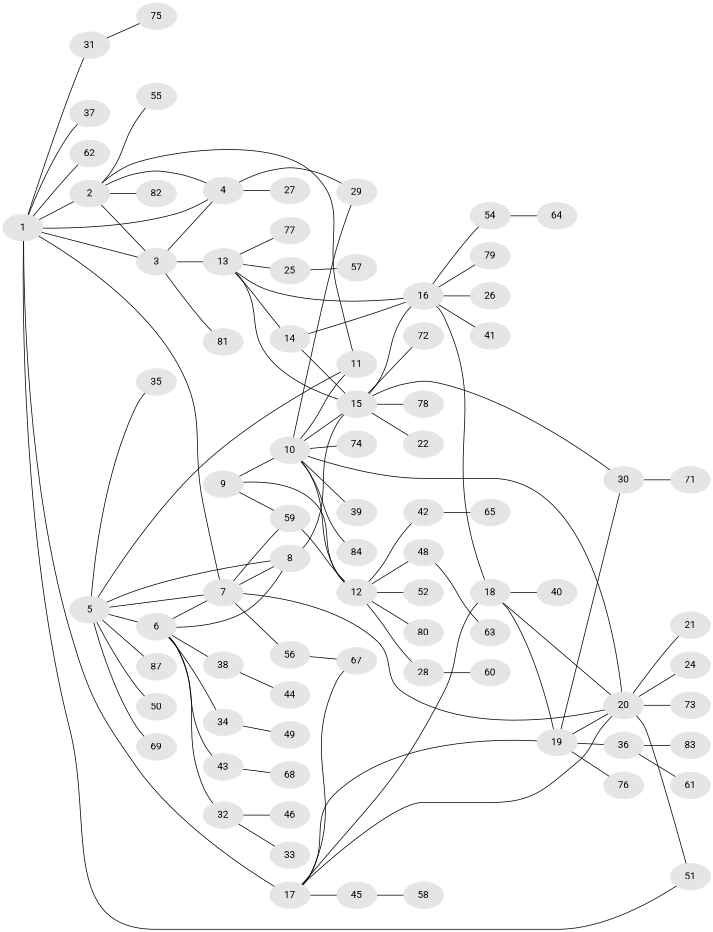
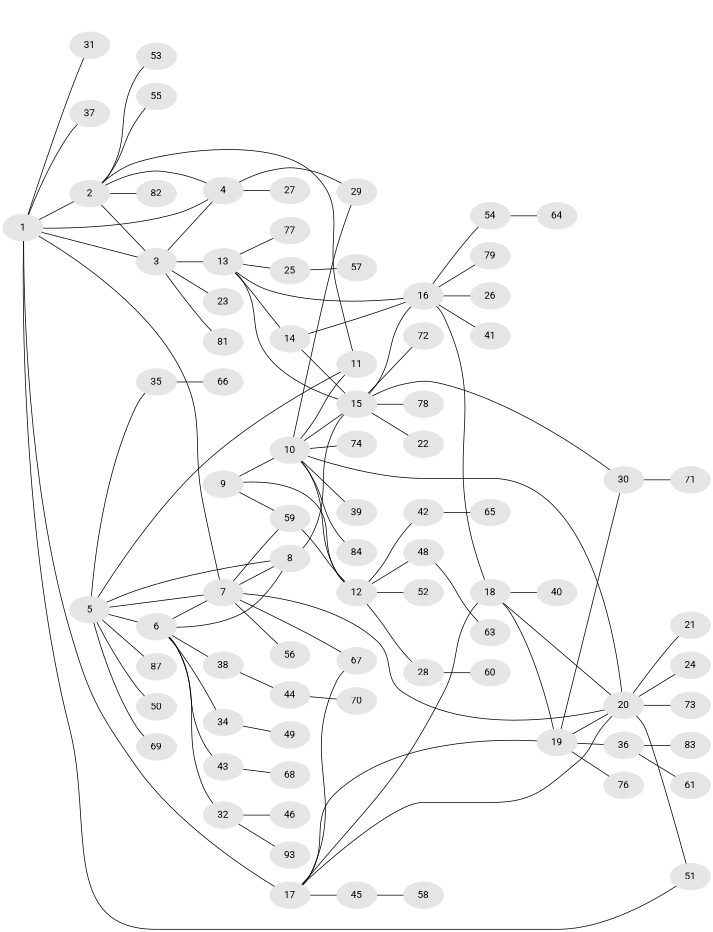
(156, 16) -> none
none -> (156, 56)
(90, 154) -> none
none -> (223, 302)
none -> (223, 382)
(423, 633) -> none
(323, 658) -> (291, 625)
none -> (357, 701)
(290, 855) -> (290, 855)
